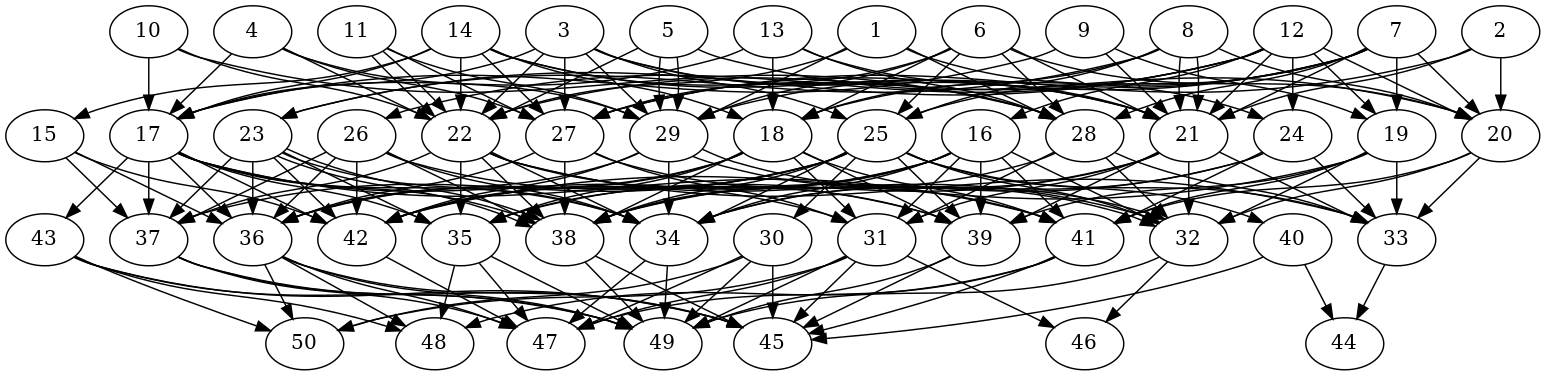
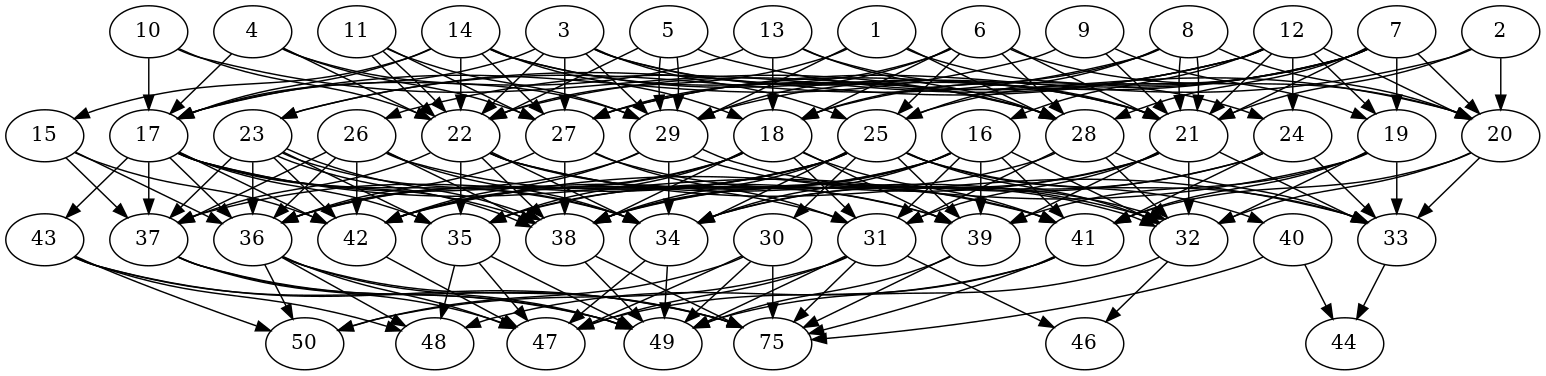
(773, 344) -> (773, 344)
